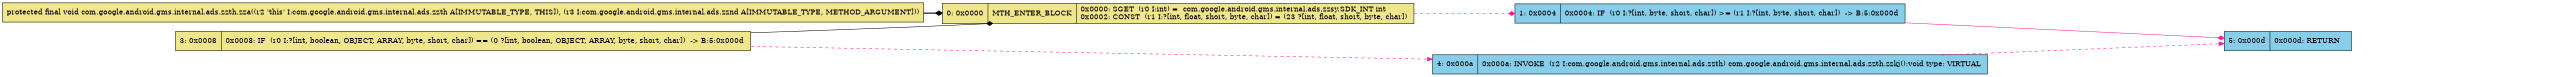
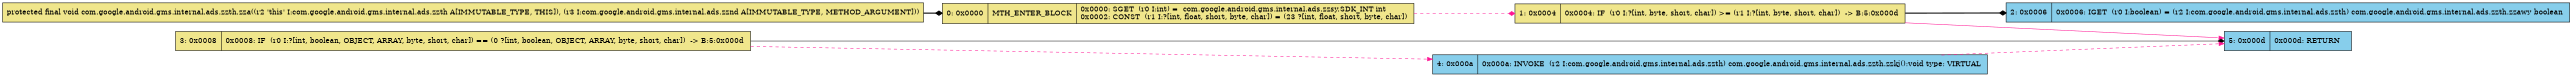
none -> (2288, 12)
(1710, 14) -> (1710, 14)
(869, 29) -> (1484, 41)
(2061, 30) -> (2061, 30)
